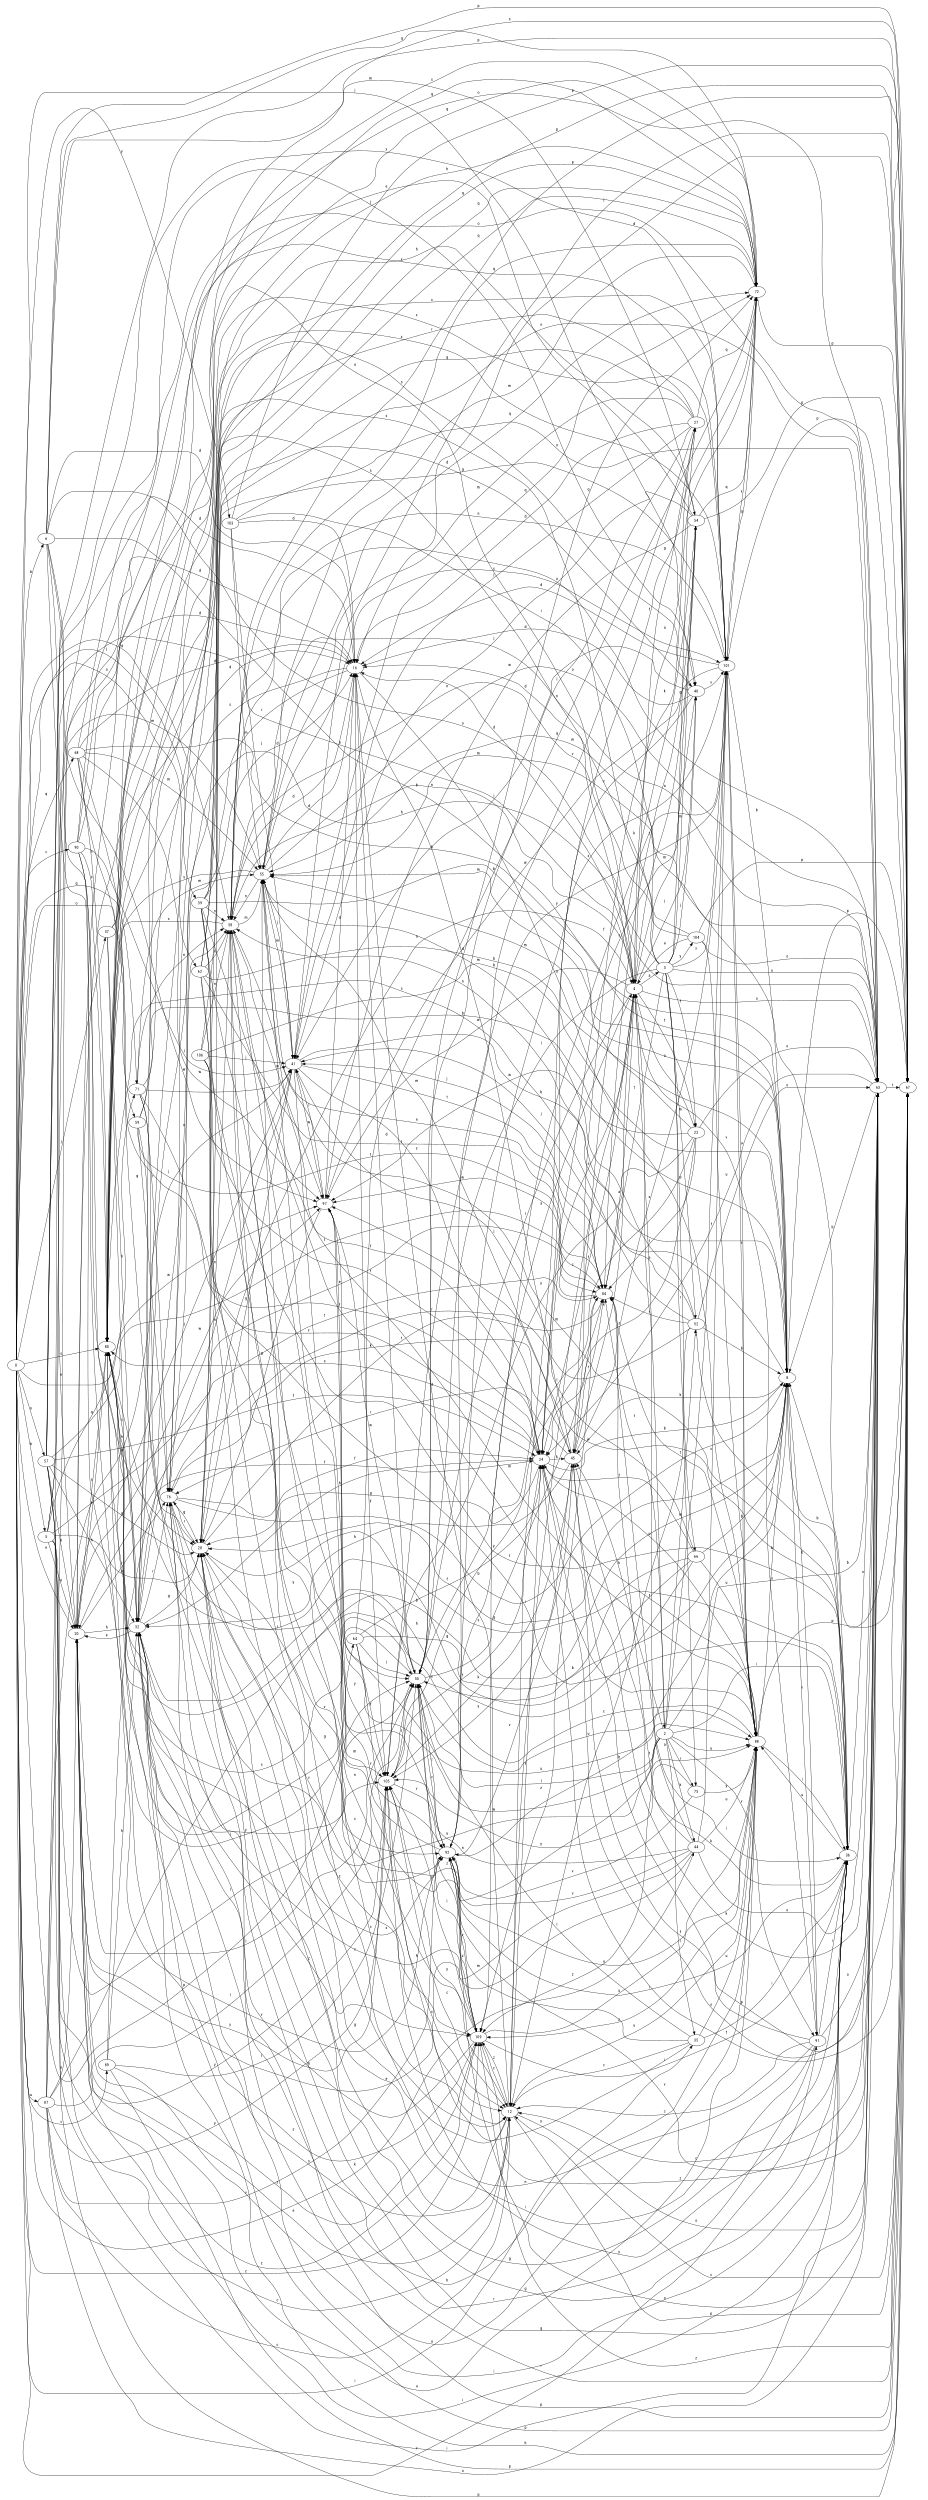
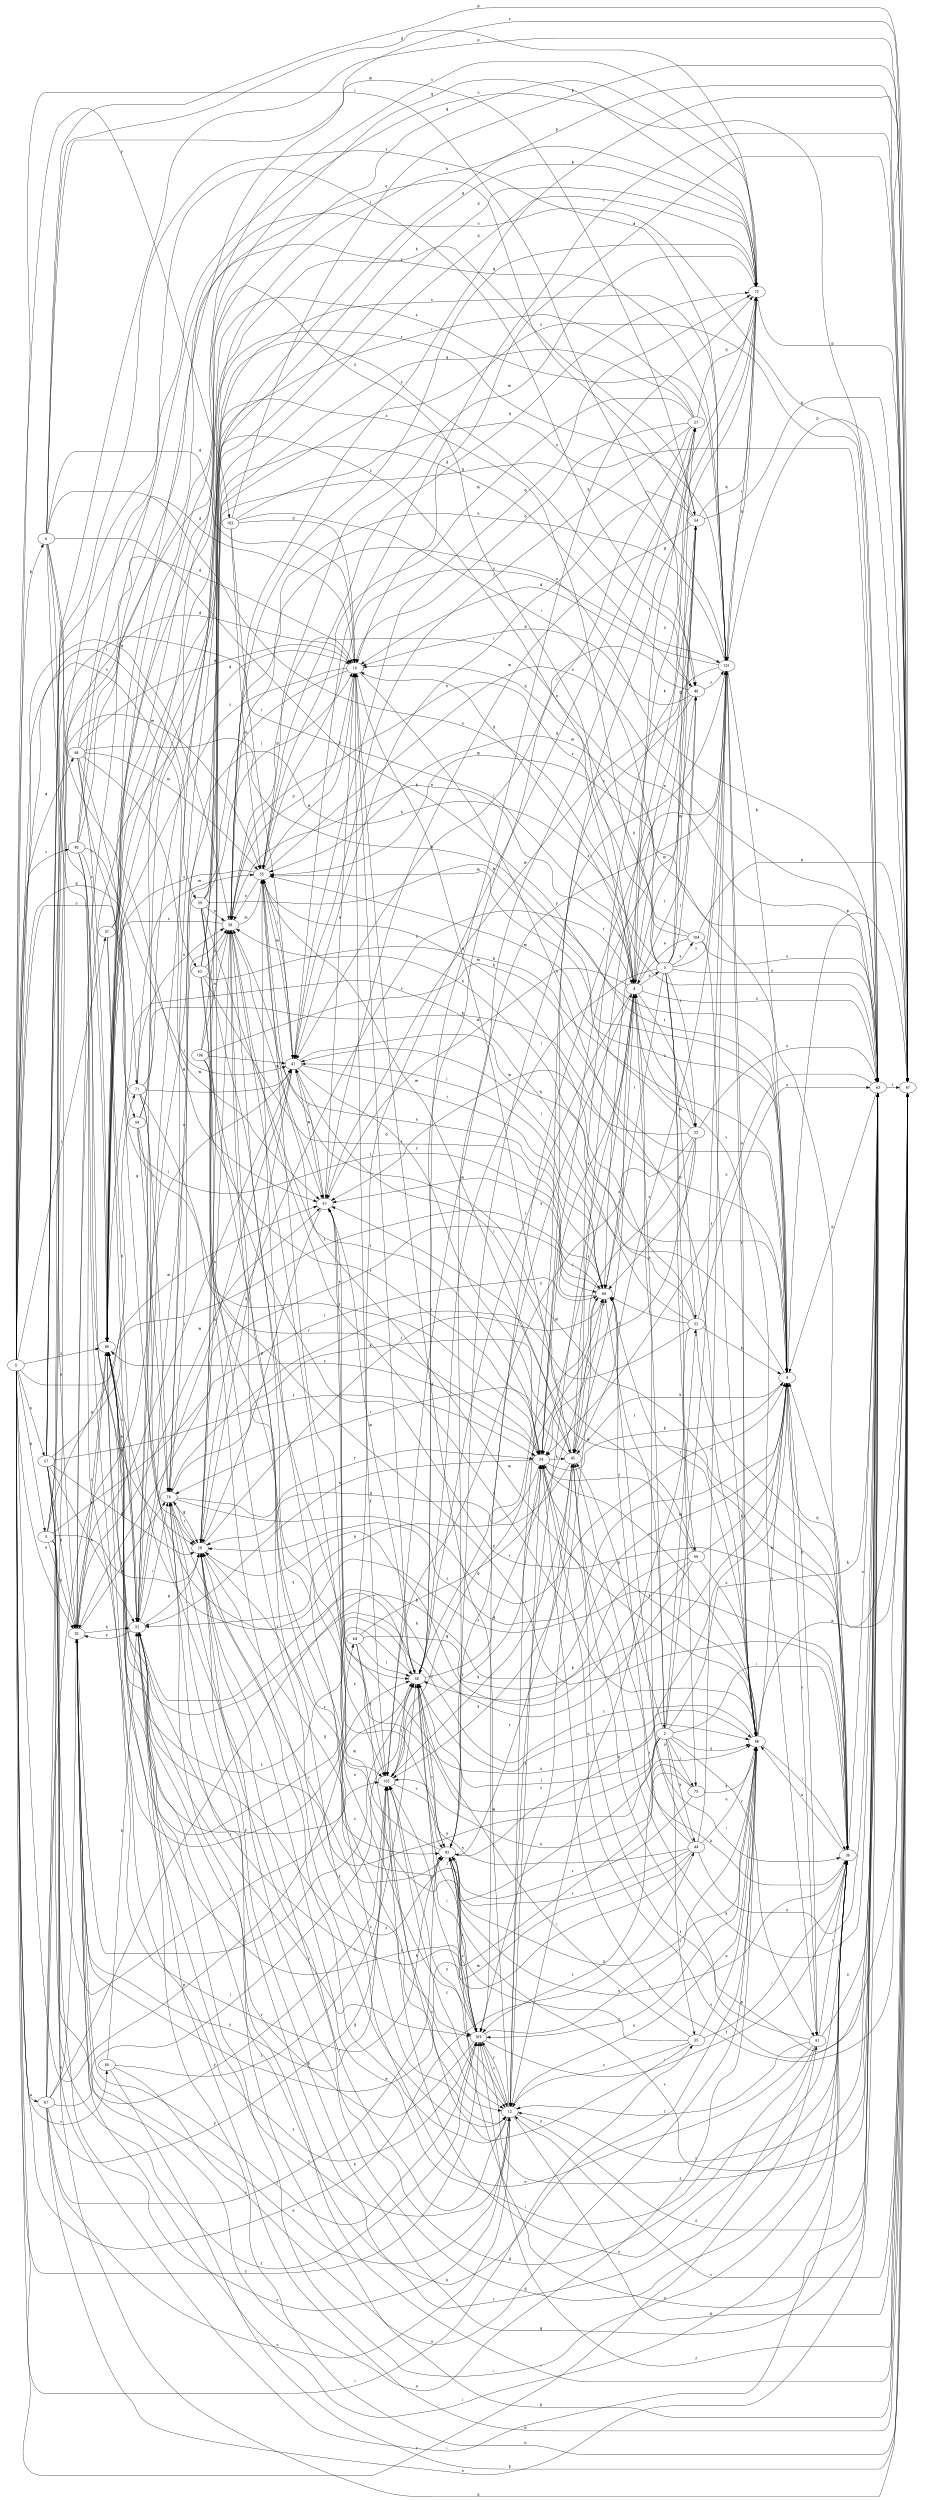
(337, 1475) -> none
(130, 1609) -> none
none -> (224, 1927)
